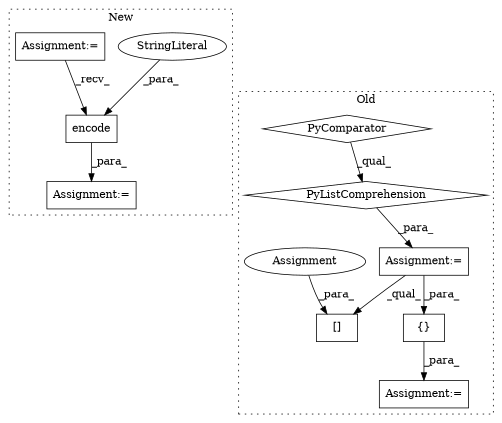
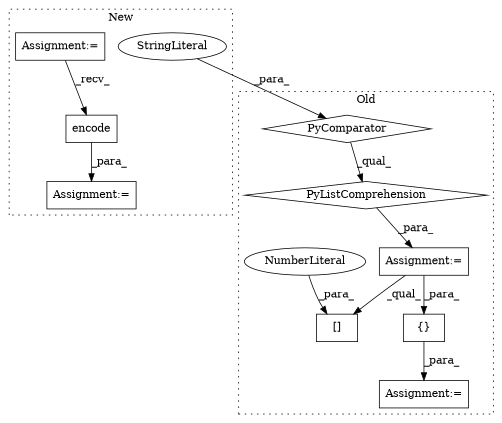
(135, 85) -> (255, 86)
(305, 262) -> (305, 262)
